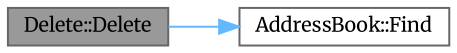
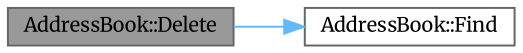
(88, 27) -> (121, 27)
